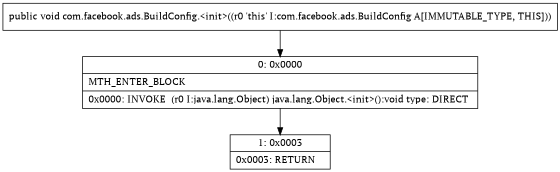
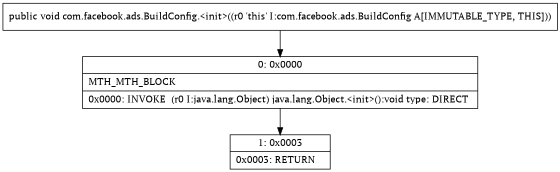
(137, 82) -> (132, 82)
